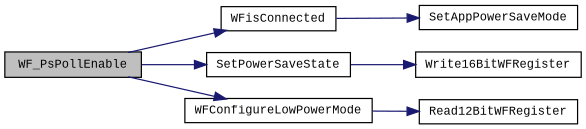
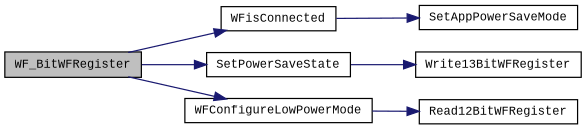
(73, 65) -> (73, 65)
(498, 65) -> (498, 65)
